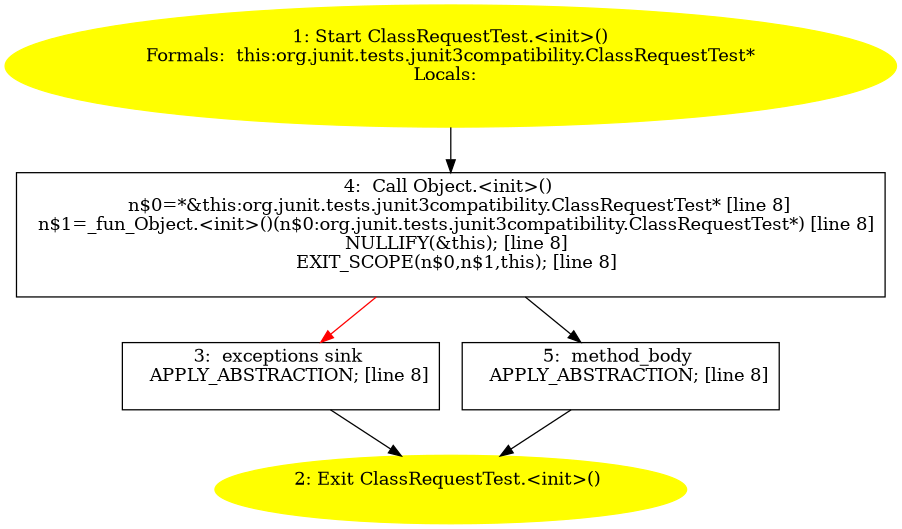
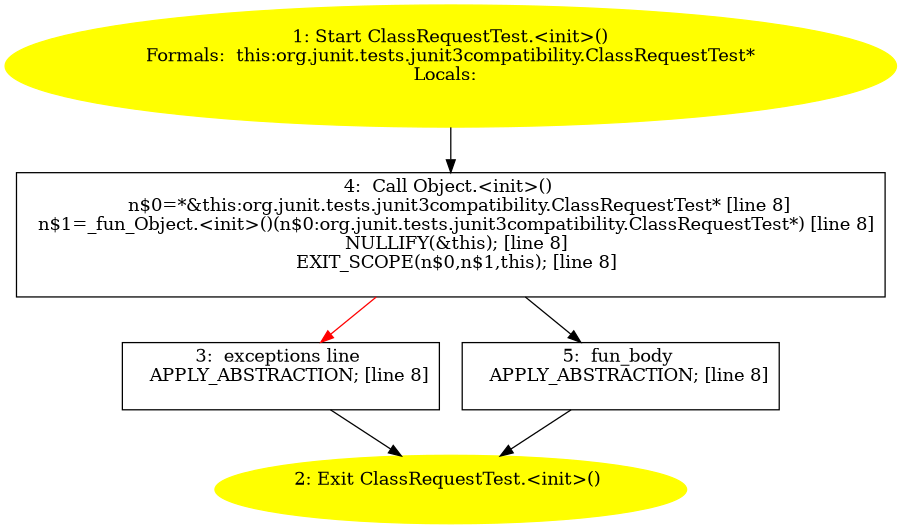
(281, 376) -> (281, 376)
(621, 376) -> (621, 376)
